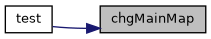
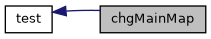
(69, 28) -> (83, 10)
